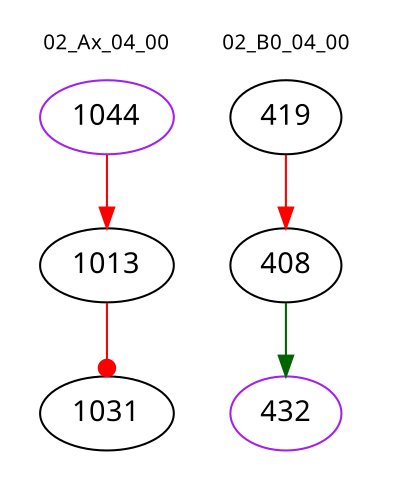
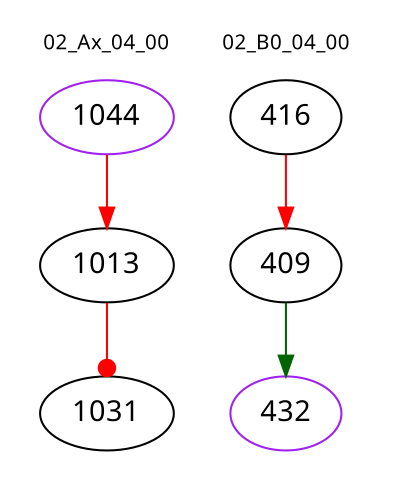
(286, 117) -> (286, 117)
(286, 265) -> (286, 265)
